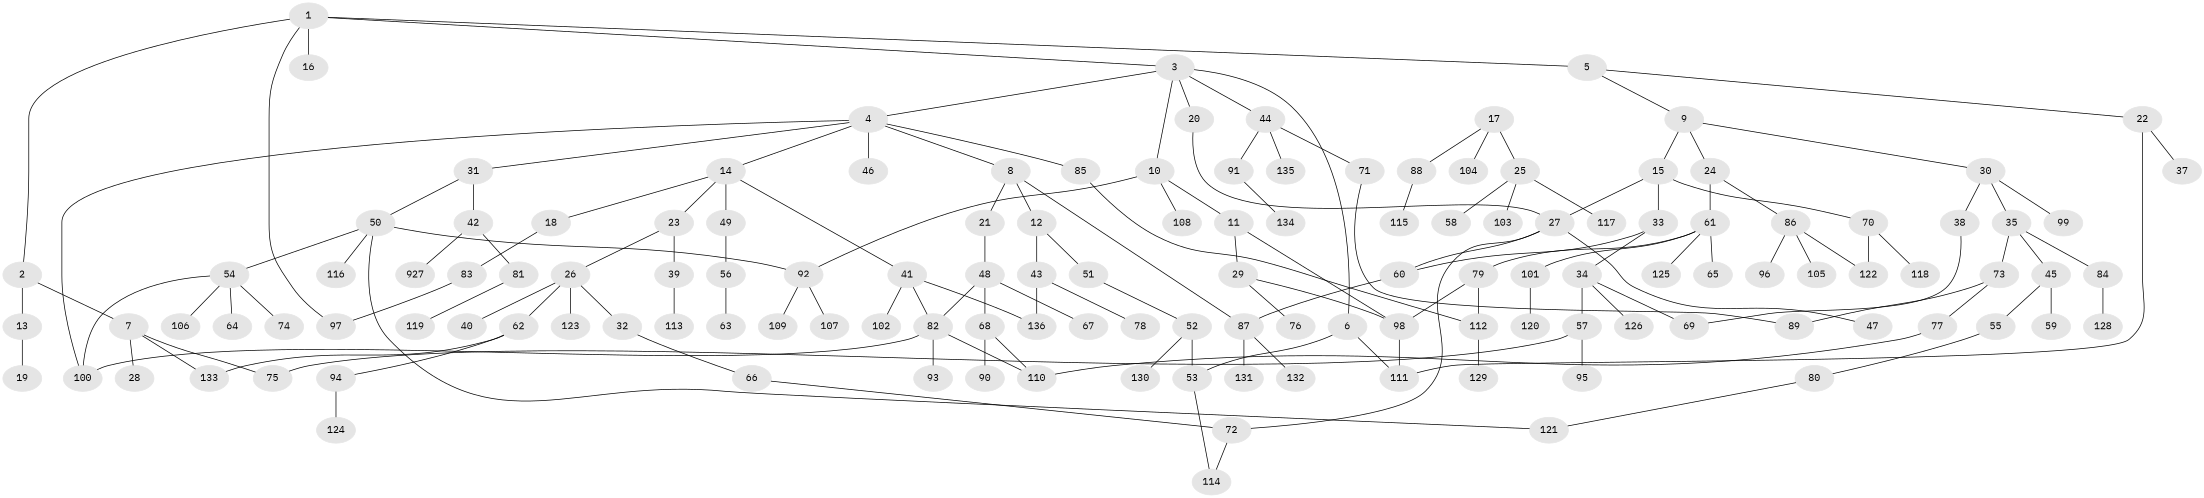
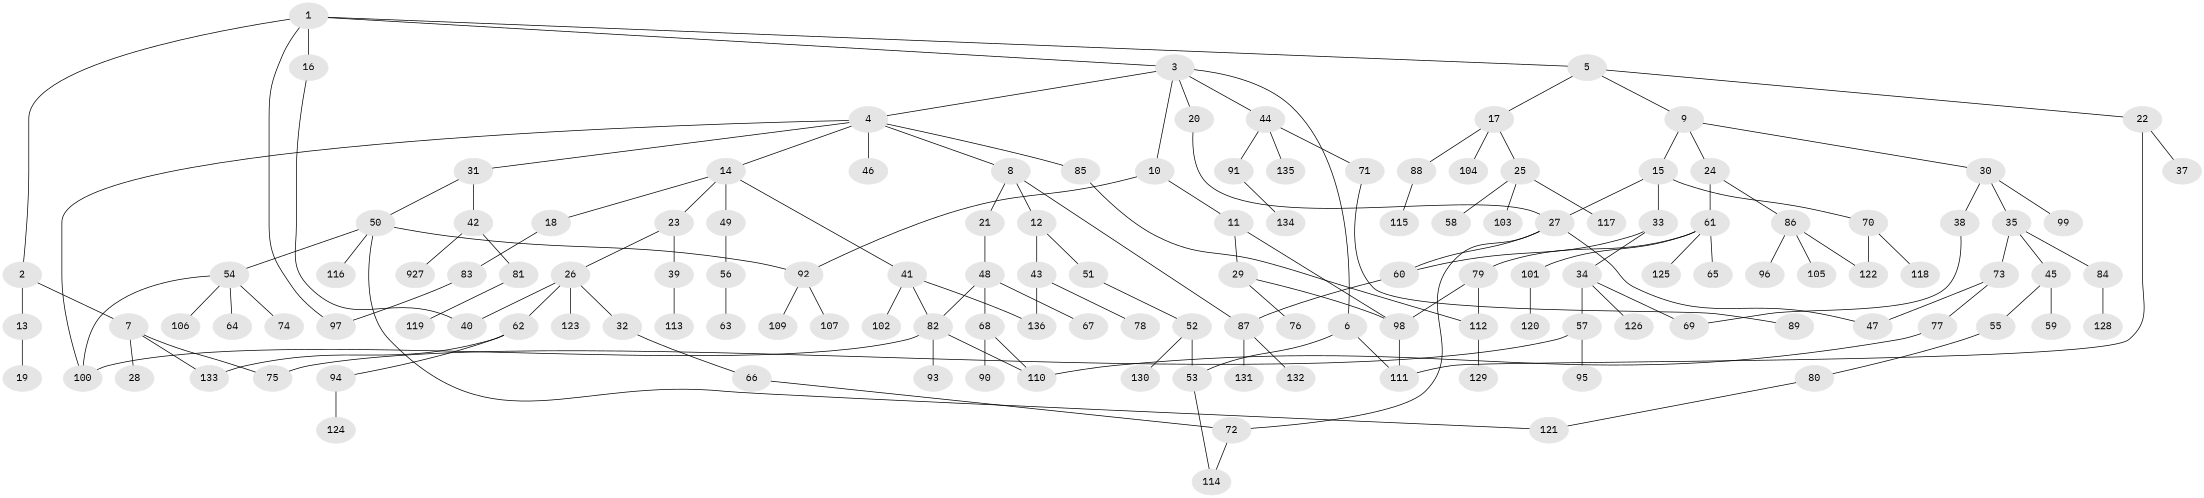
none -> (1541, 94)
(1182, 223) -> none
none -> (296, 261)
(1942, 296) -> (1936, 301)
